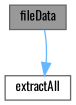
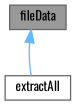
(46, 46) -> (29, 59)
